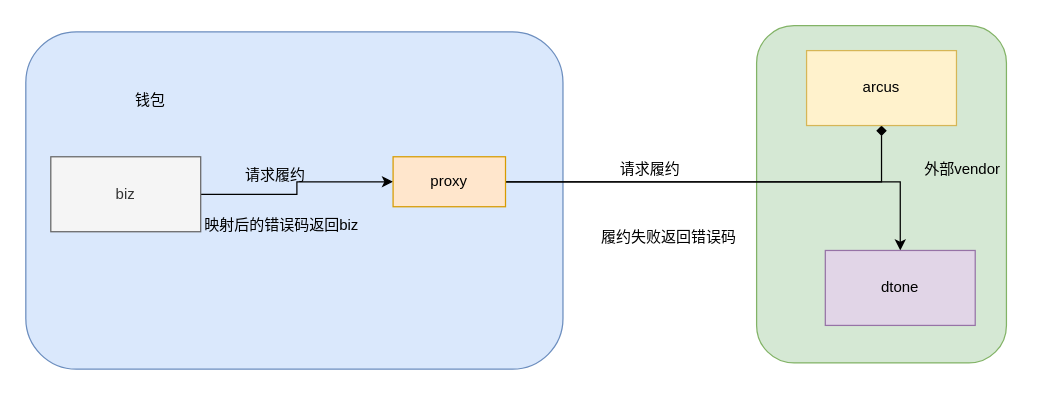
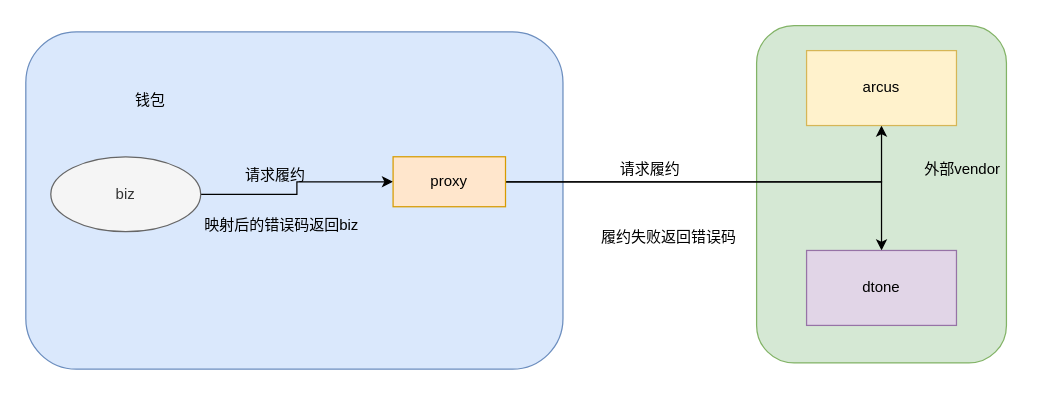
(882, 136) -> (882, 136)
(126, 194) -> (126, 194)
(901, 288) -> (882, 288)
